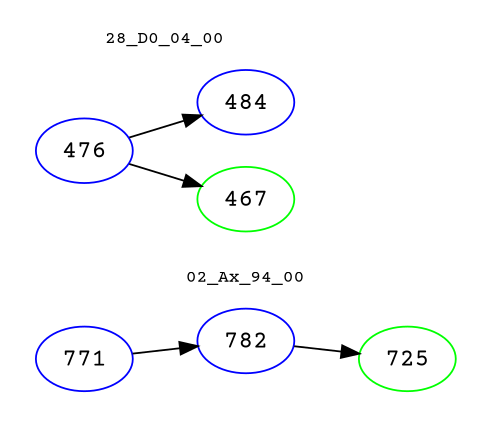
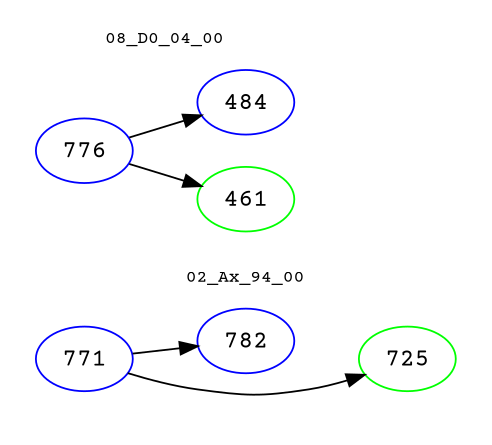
(165, 39) -> (165, 39)
(84, 151) -> (84, 151)
(246, 199) -> (246, 199)
(318, 349) -> (237, 394)
